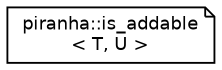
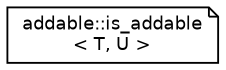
(111, 35) -> (113, 35)
